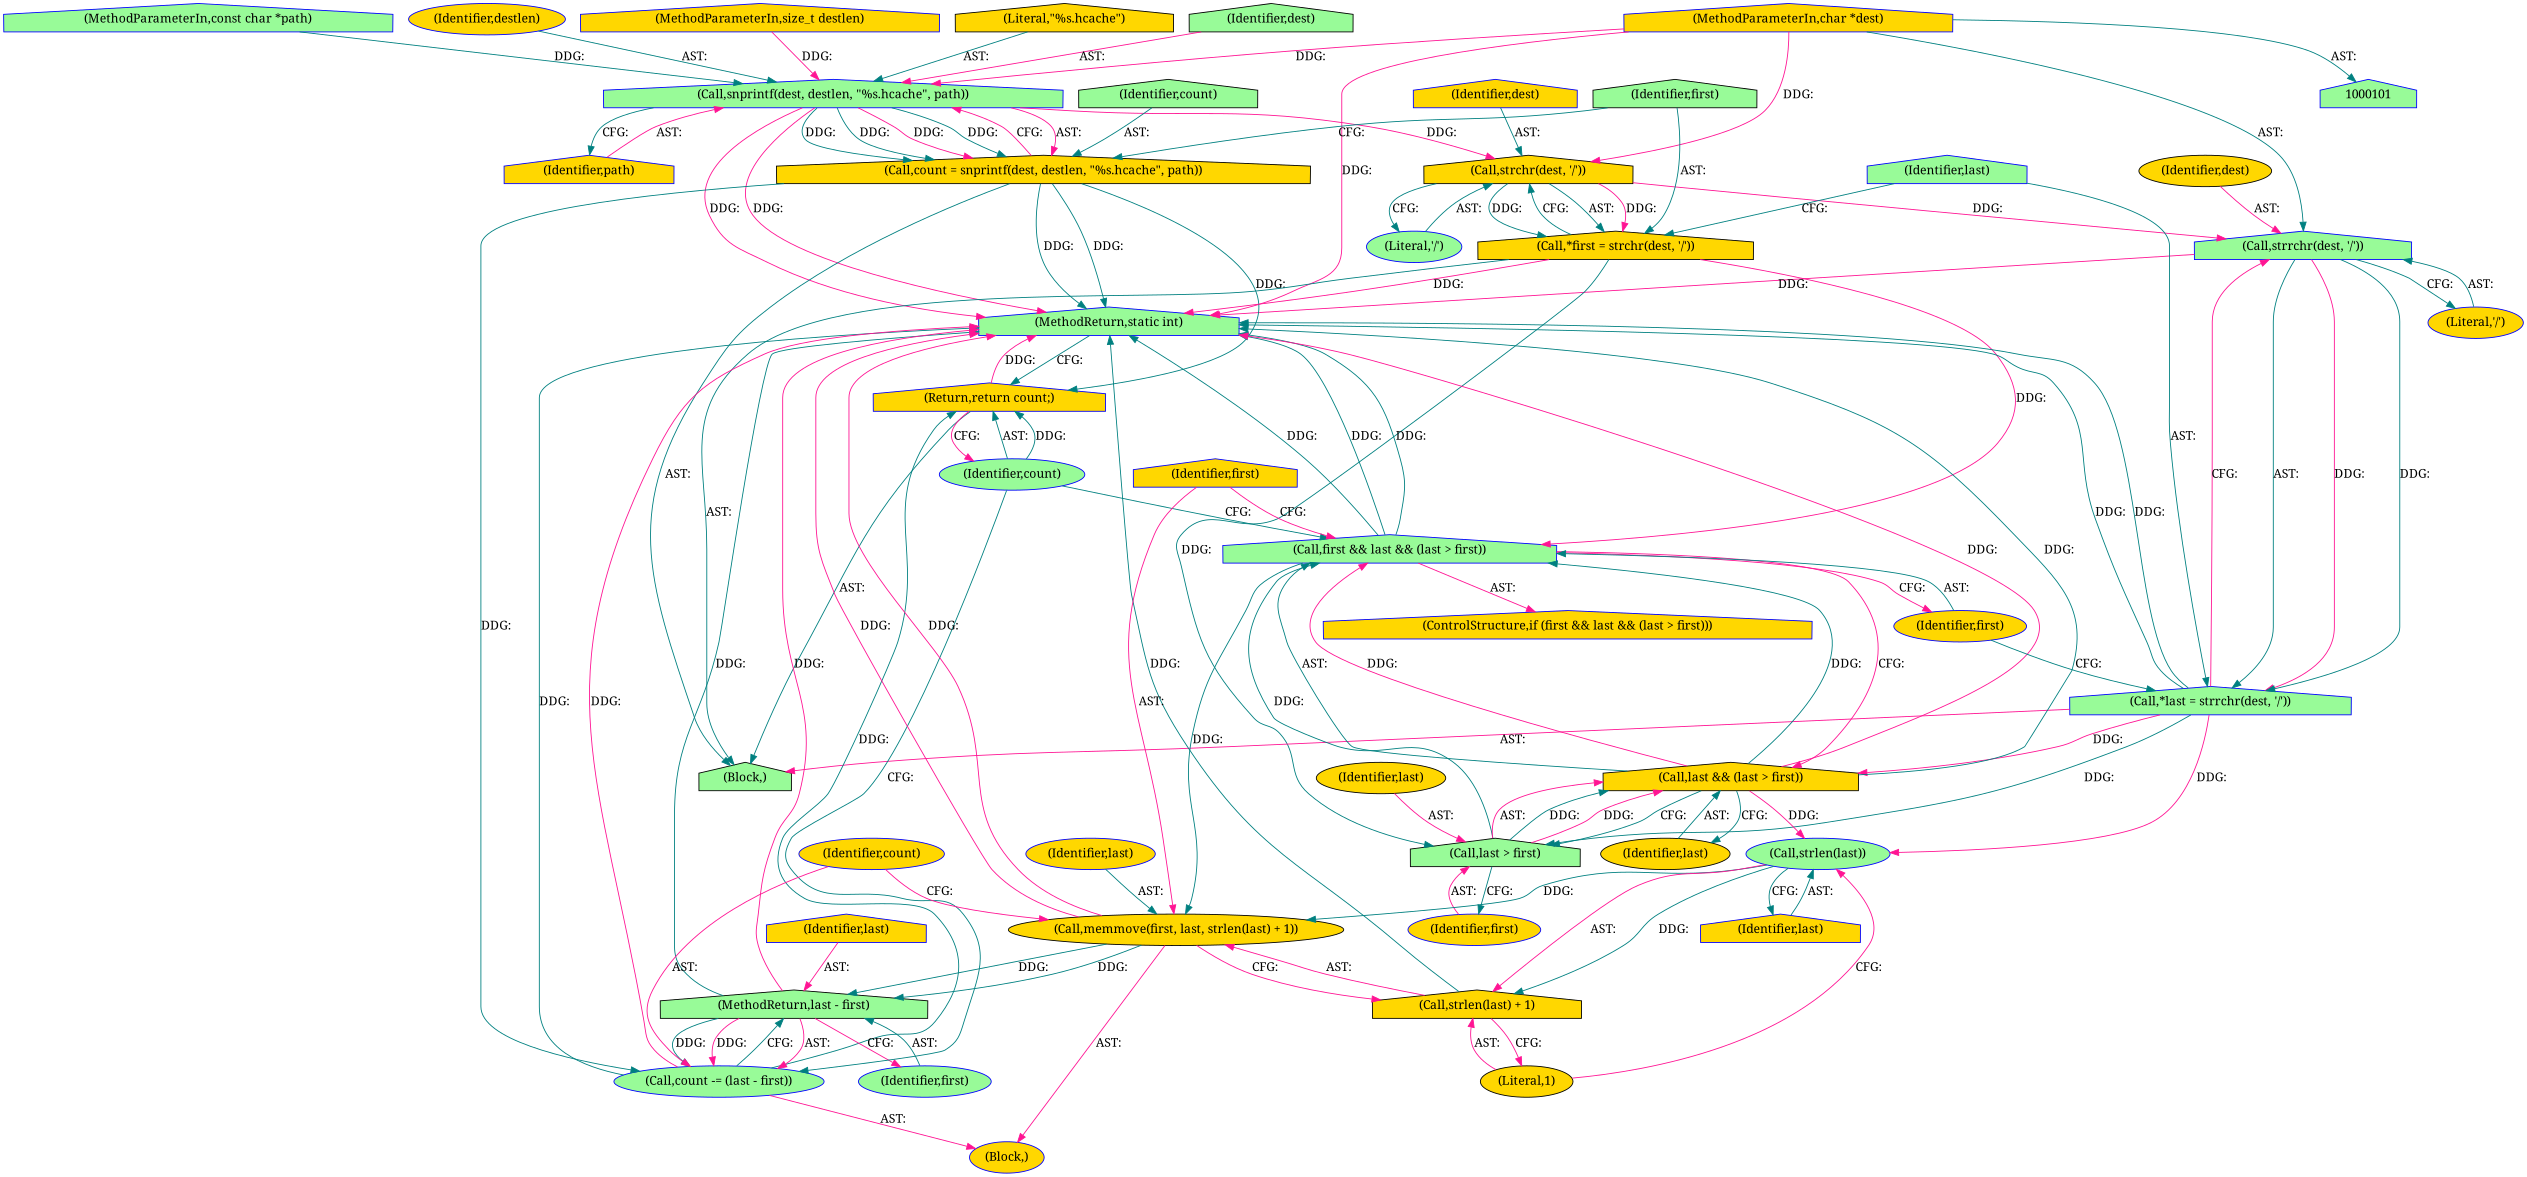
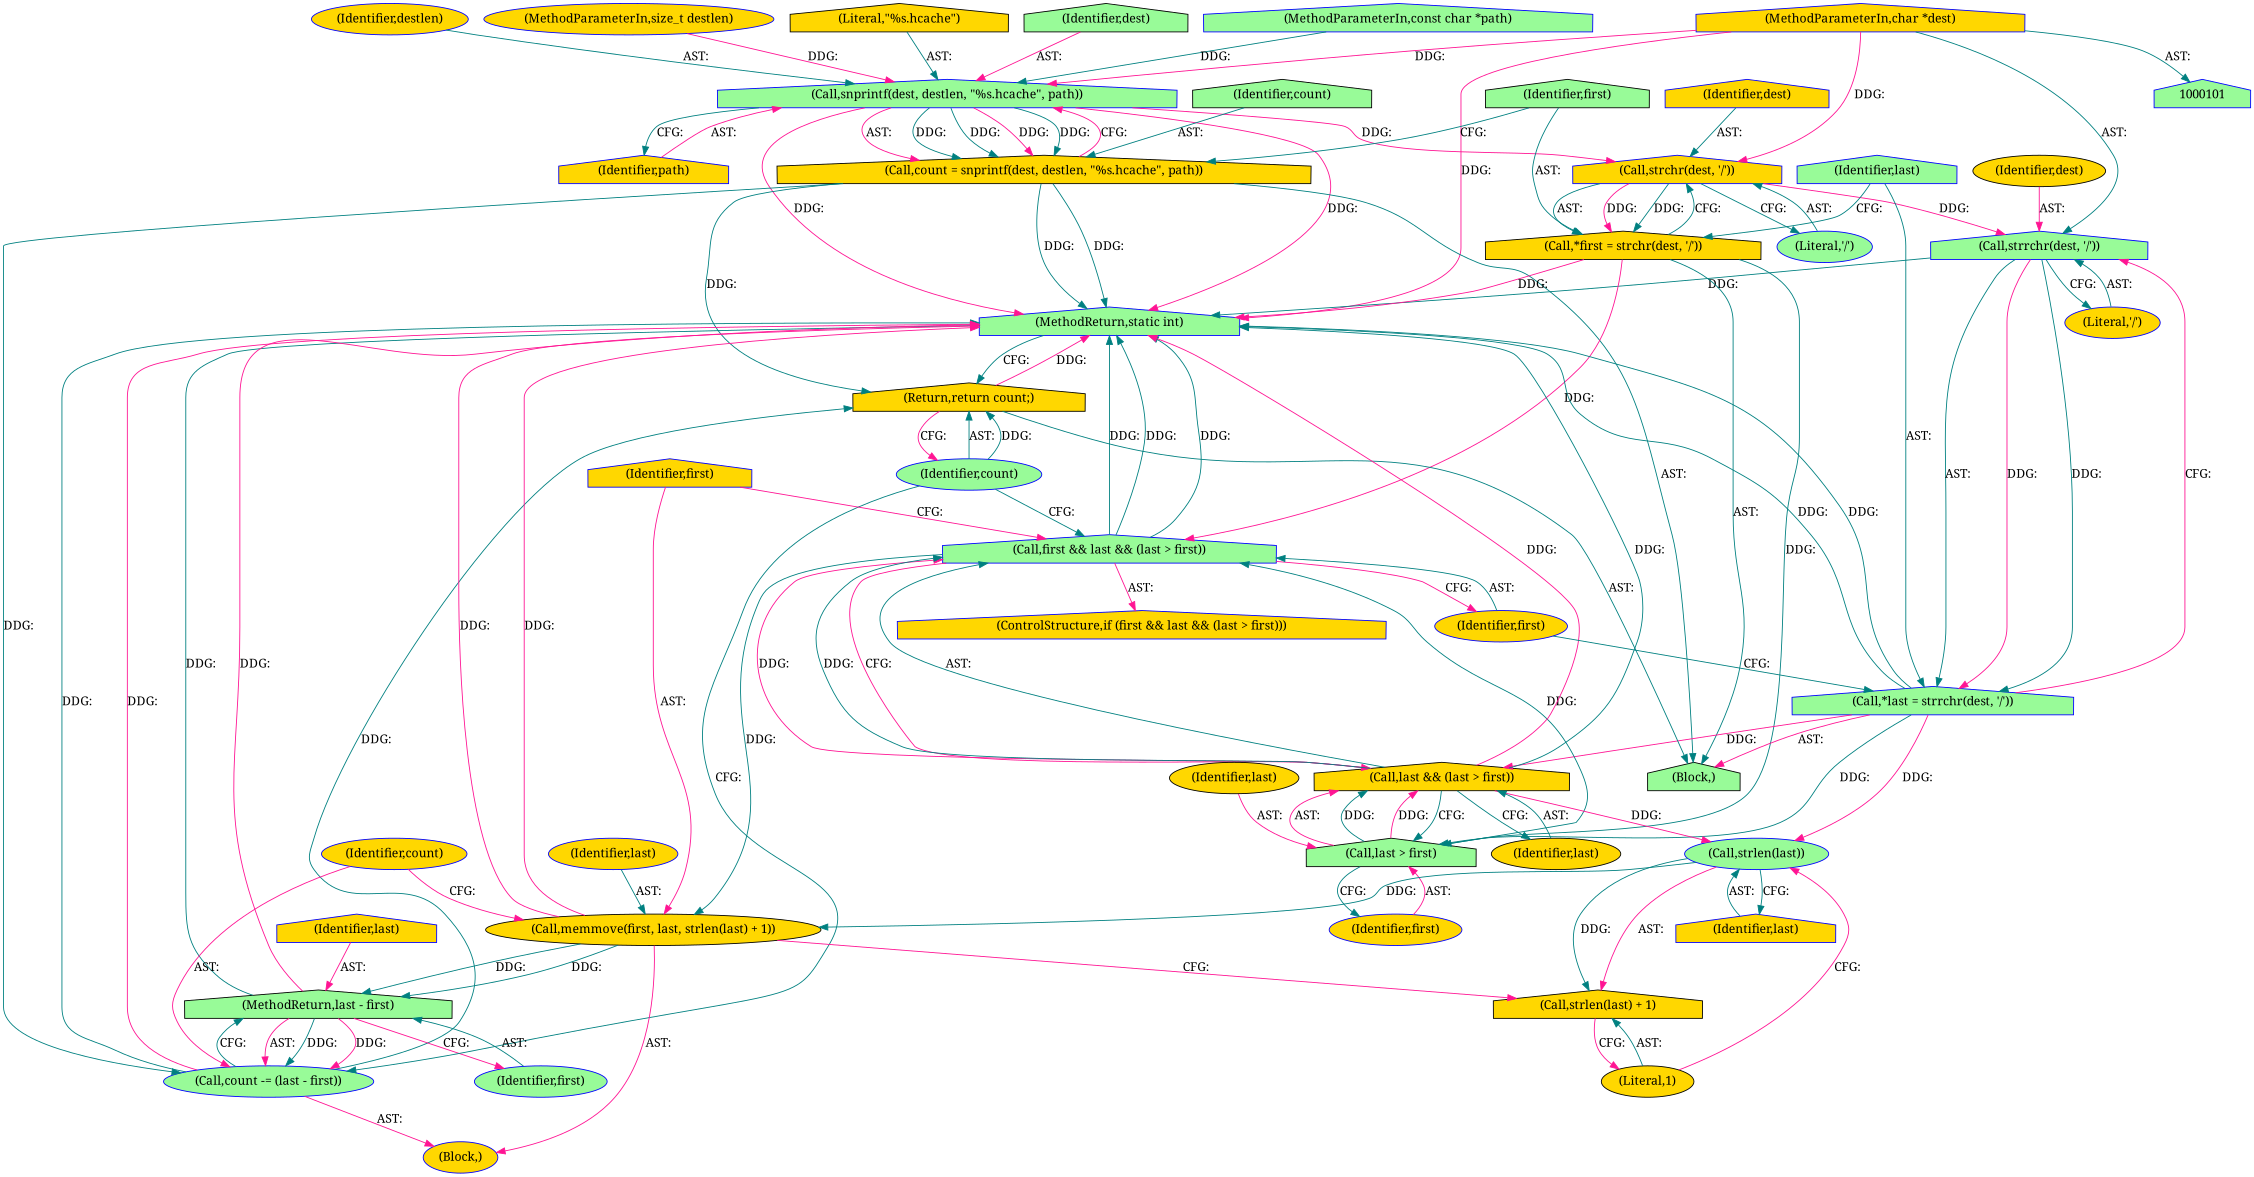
(760, 19) -> (629, 19)
(1528, 171) -> (1677, 171)
(1707, 285) -> (1575, 290)
(989, 399) -> (969, 399)
(1175, 727) -> none
(1328, 975) -> none
(1476, 1053) -> (1633, 1044)
